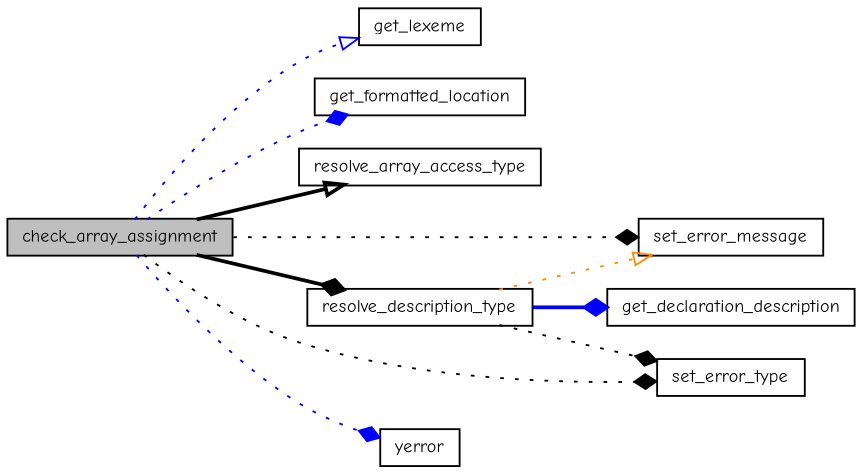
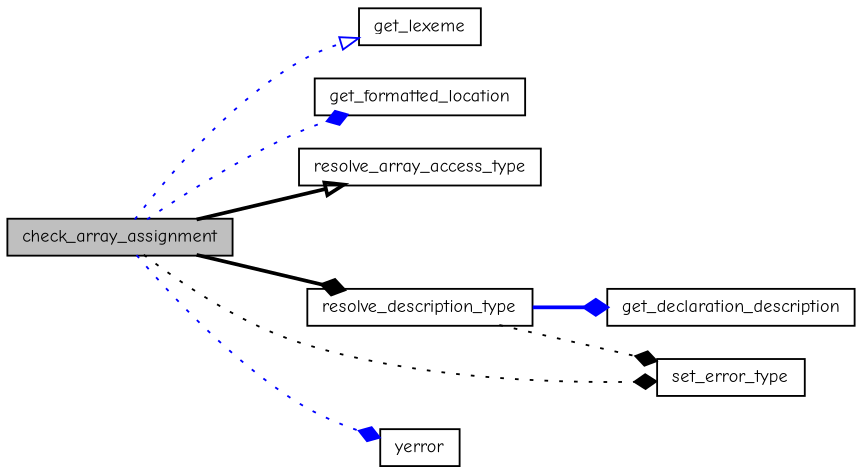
(731, 237) -> none
